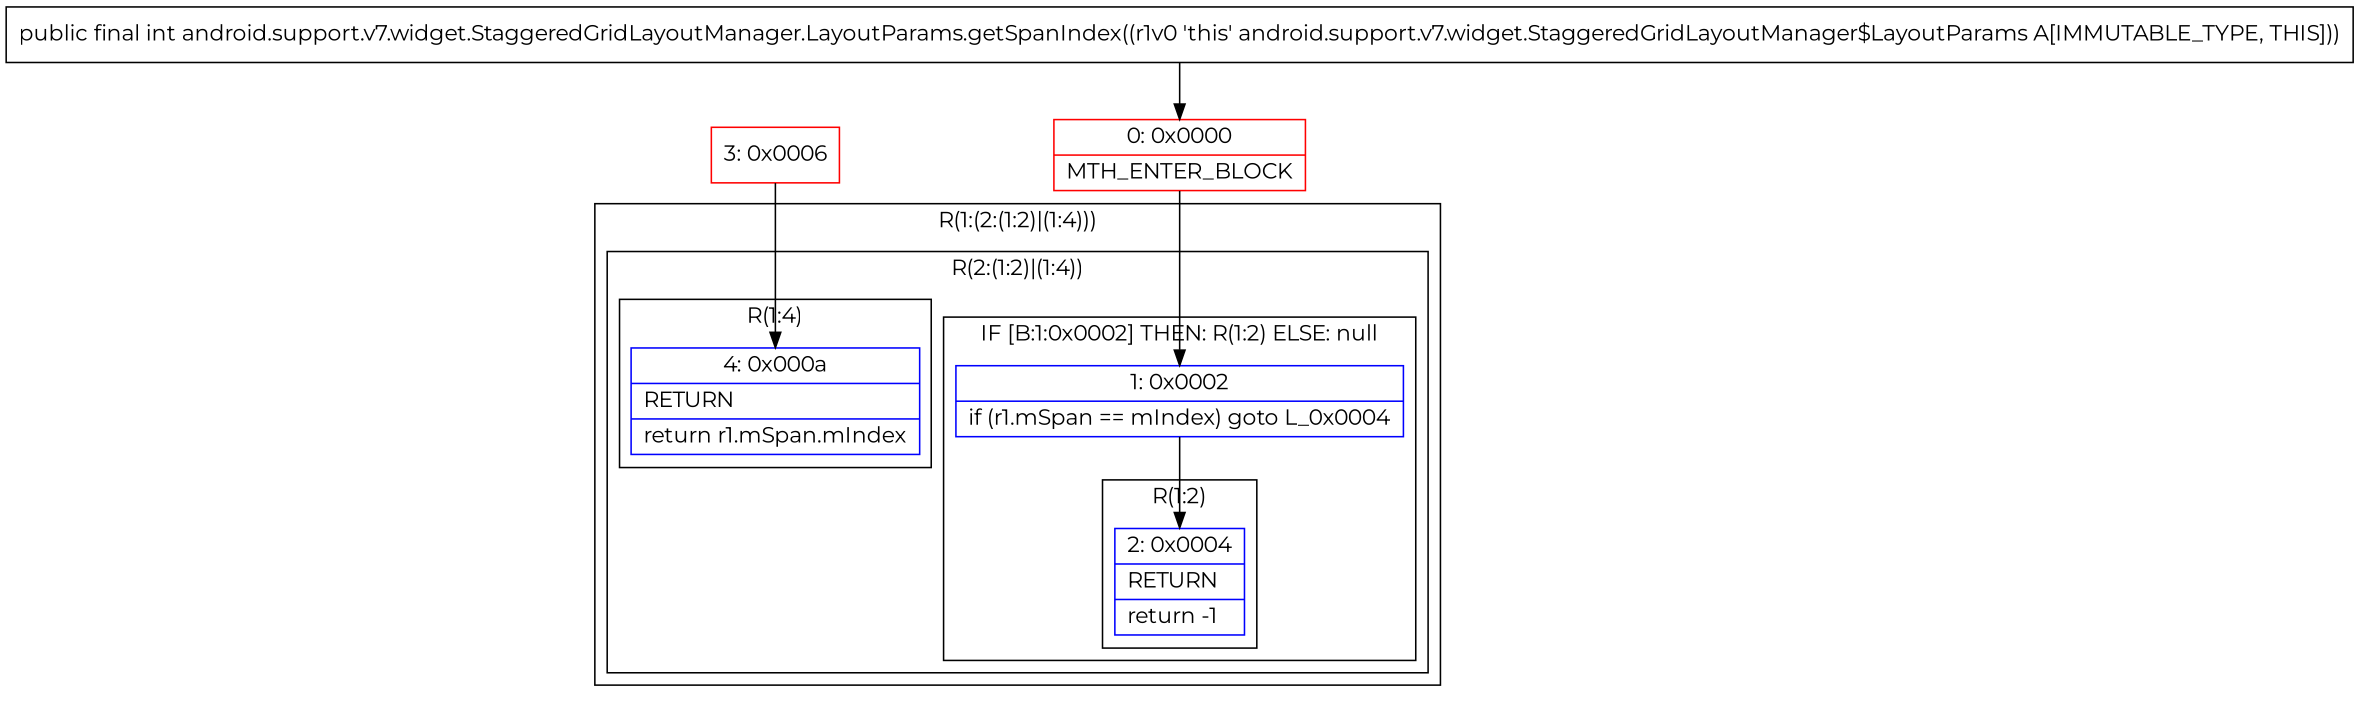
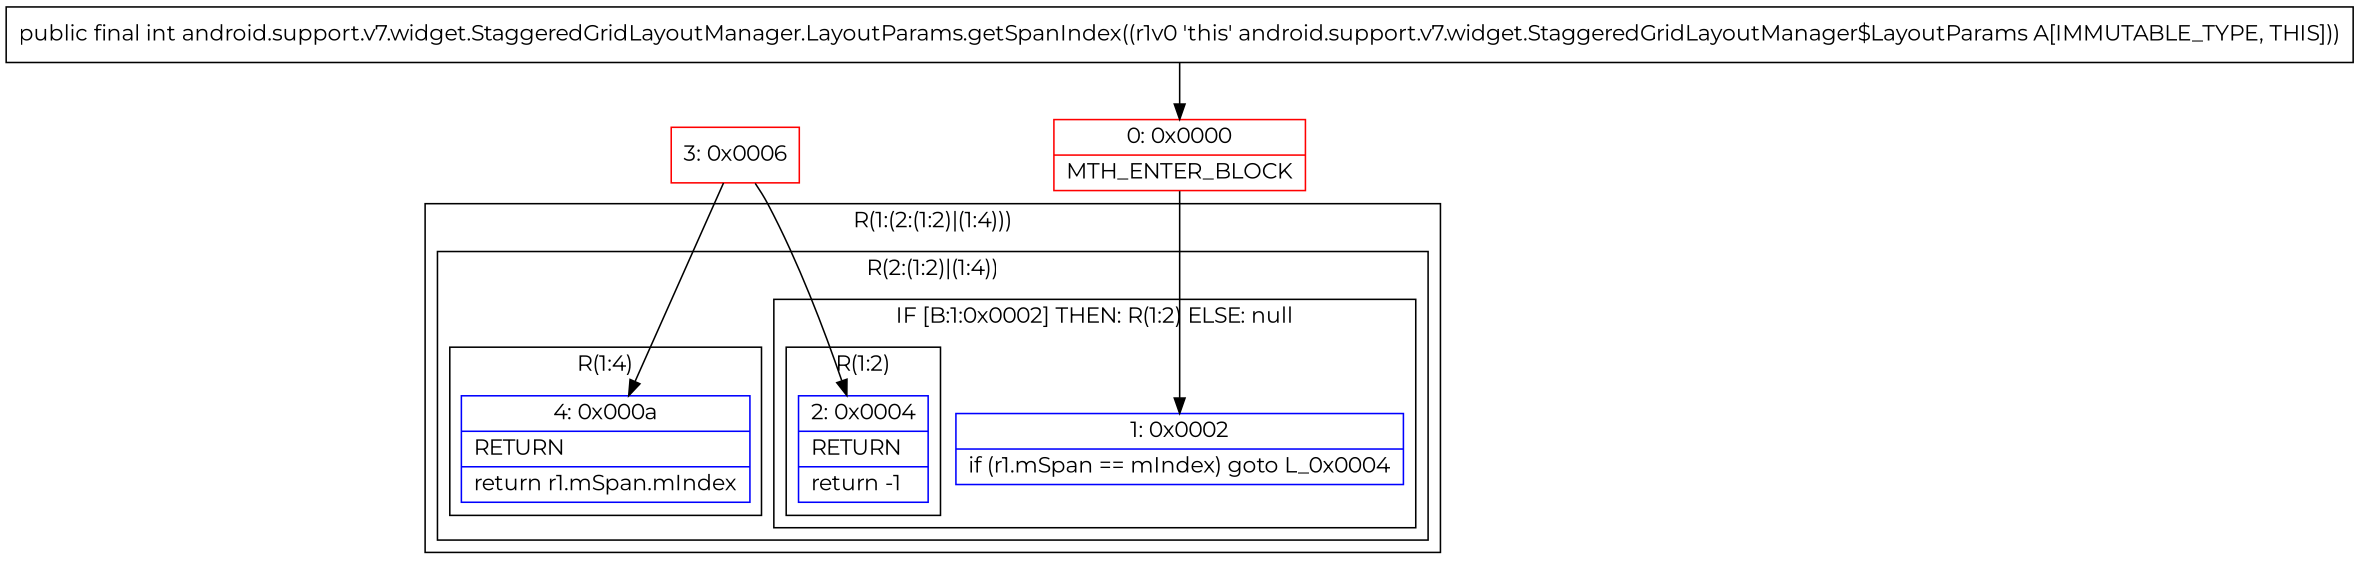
(1180, 469) -> (803, 280)
